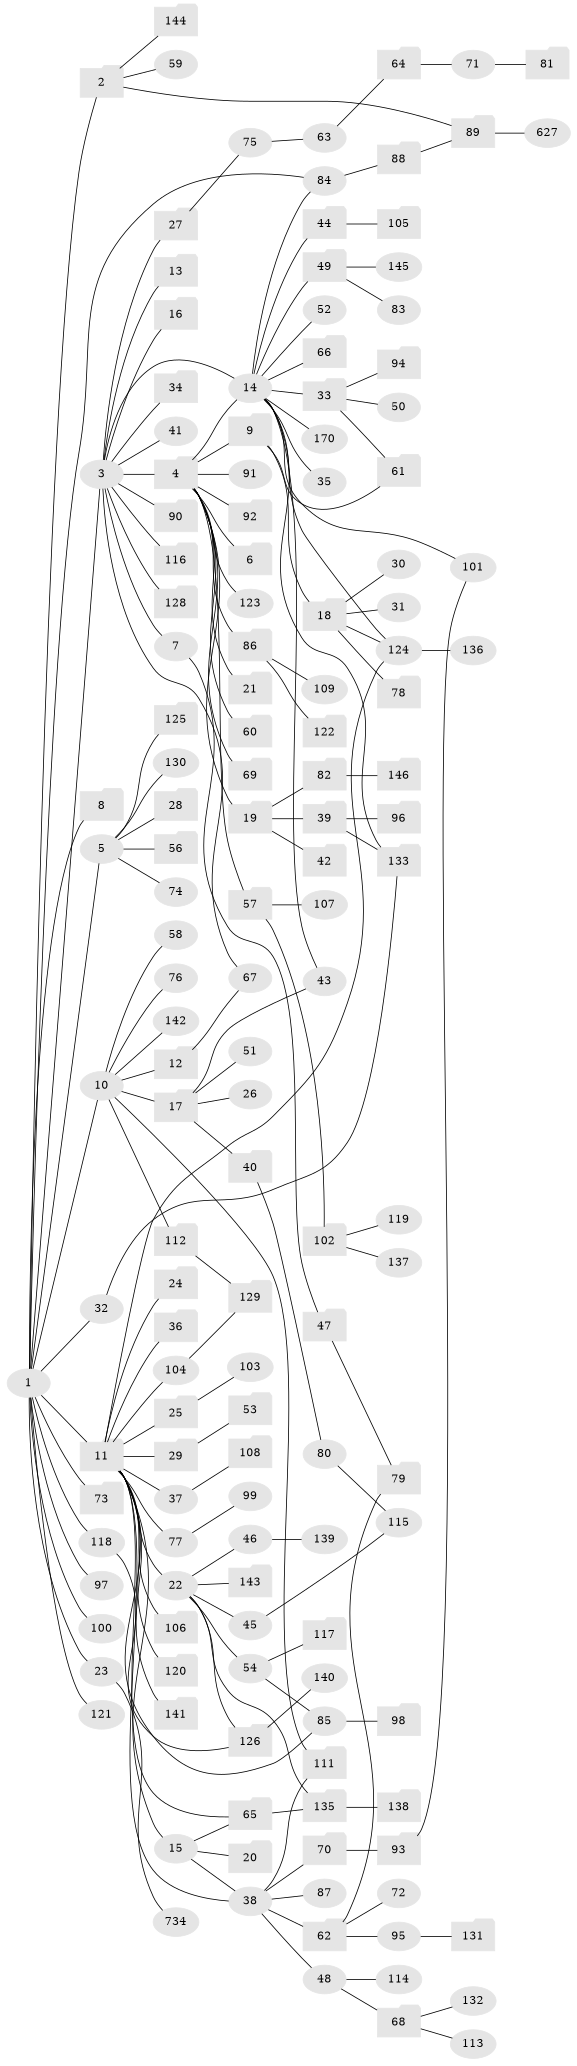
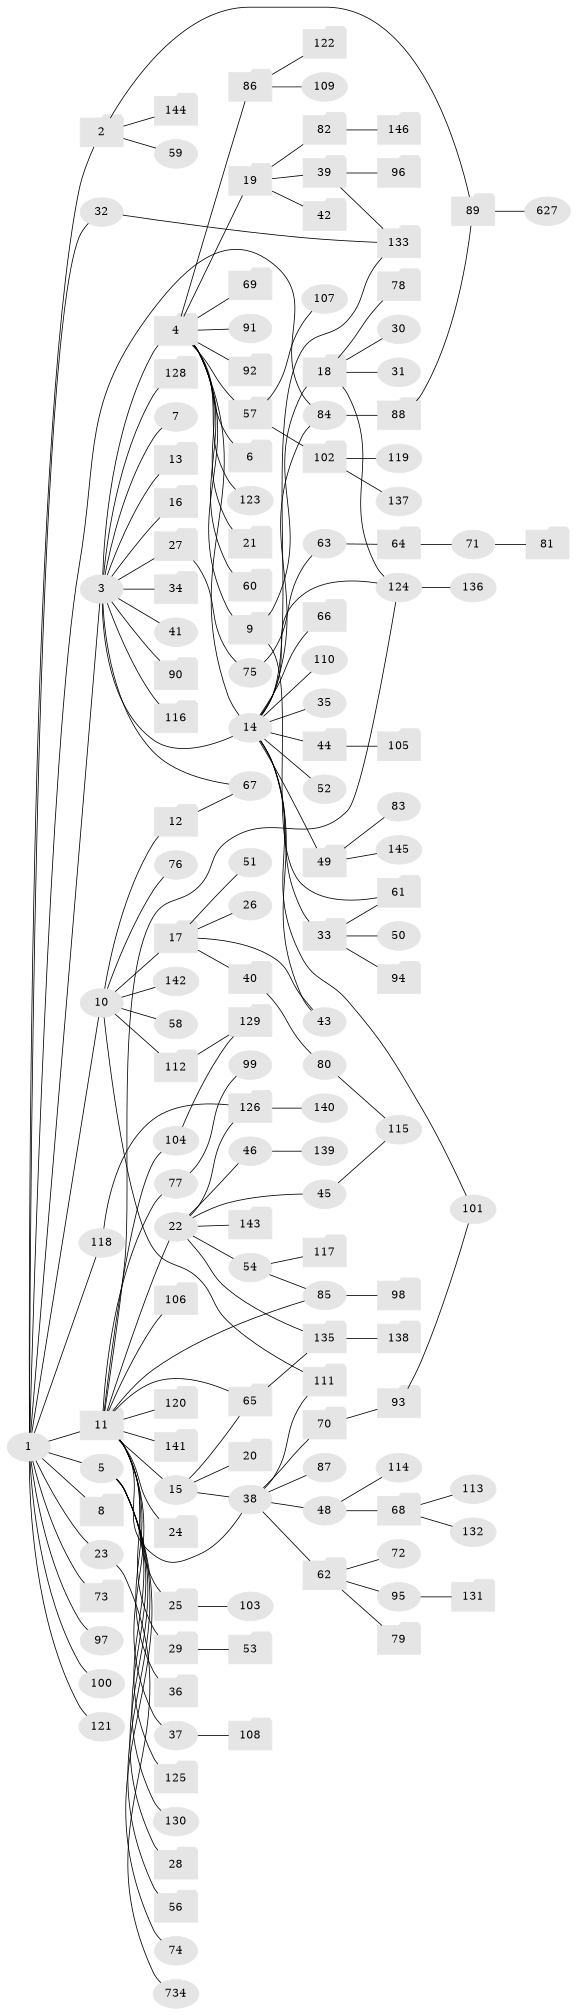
(325, 439) -> (325, 660)
(325, 1327) -> none
